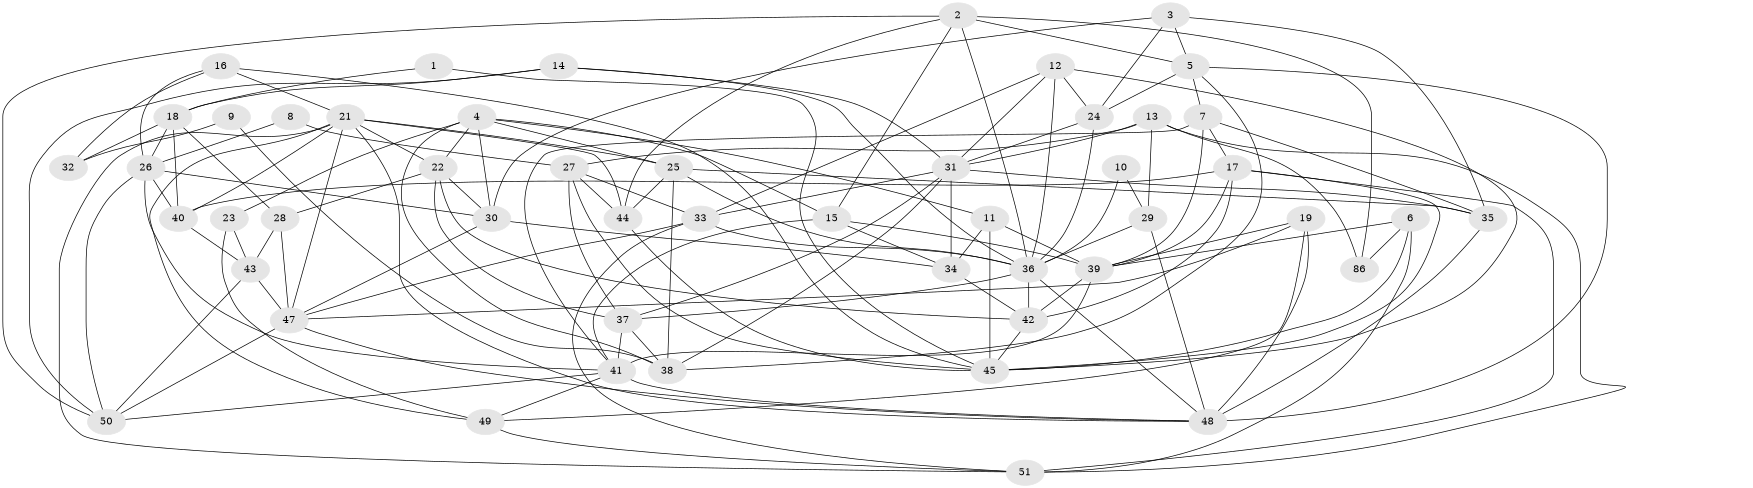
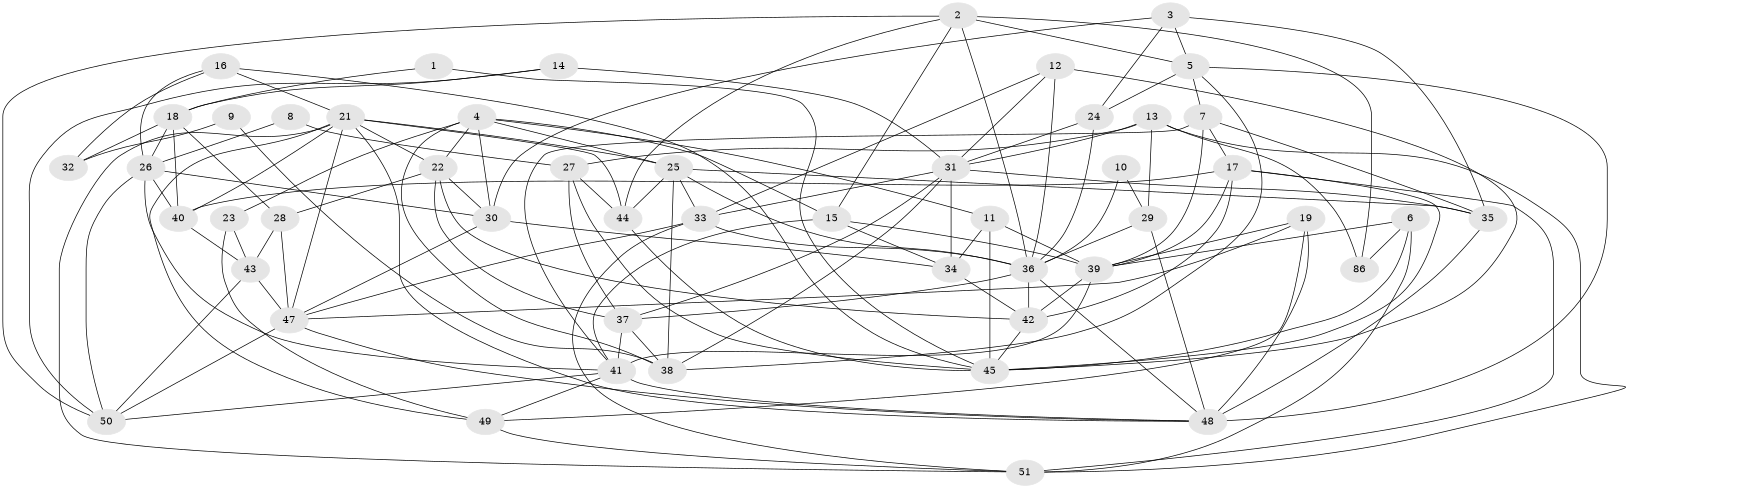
(1075, 92) -> none
(824, 102) -> none
(635, 193) -> (687, 193)
